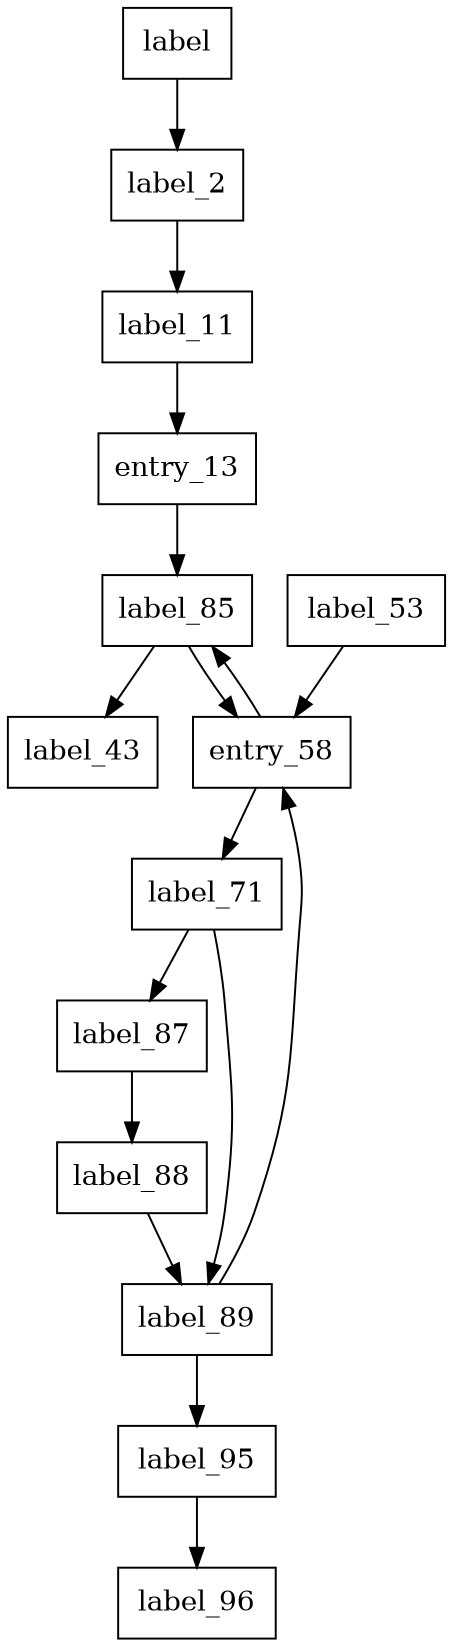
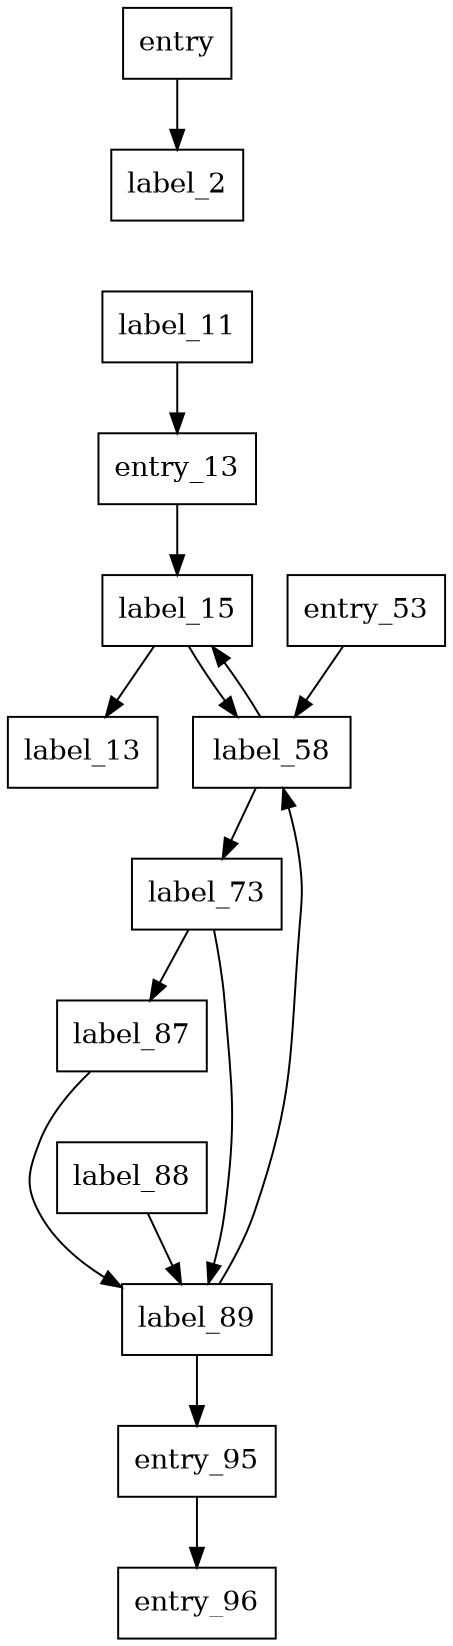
(177, 43) -> (177, 43)
(177, 246) -> none
(177, 611) -> (177, 611)
(366, 611) -> (366, 611)
(83, 752) -> (83, 752)
(272, 752) -> (272, 752)
(207, 894) -> (207, 894)
(132, 1097) -> (30, 1180)
(197, 1461) -> (197, 1461)
(197, 1603) -> (197, 1603)
